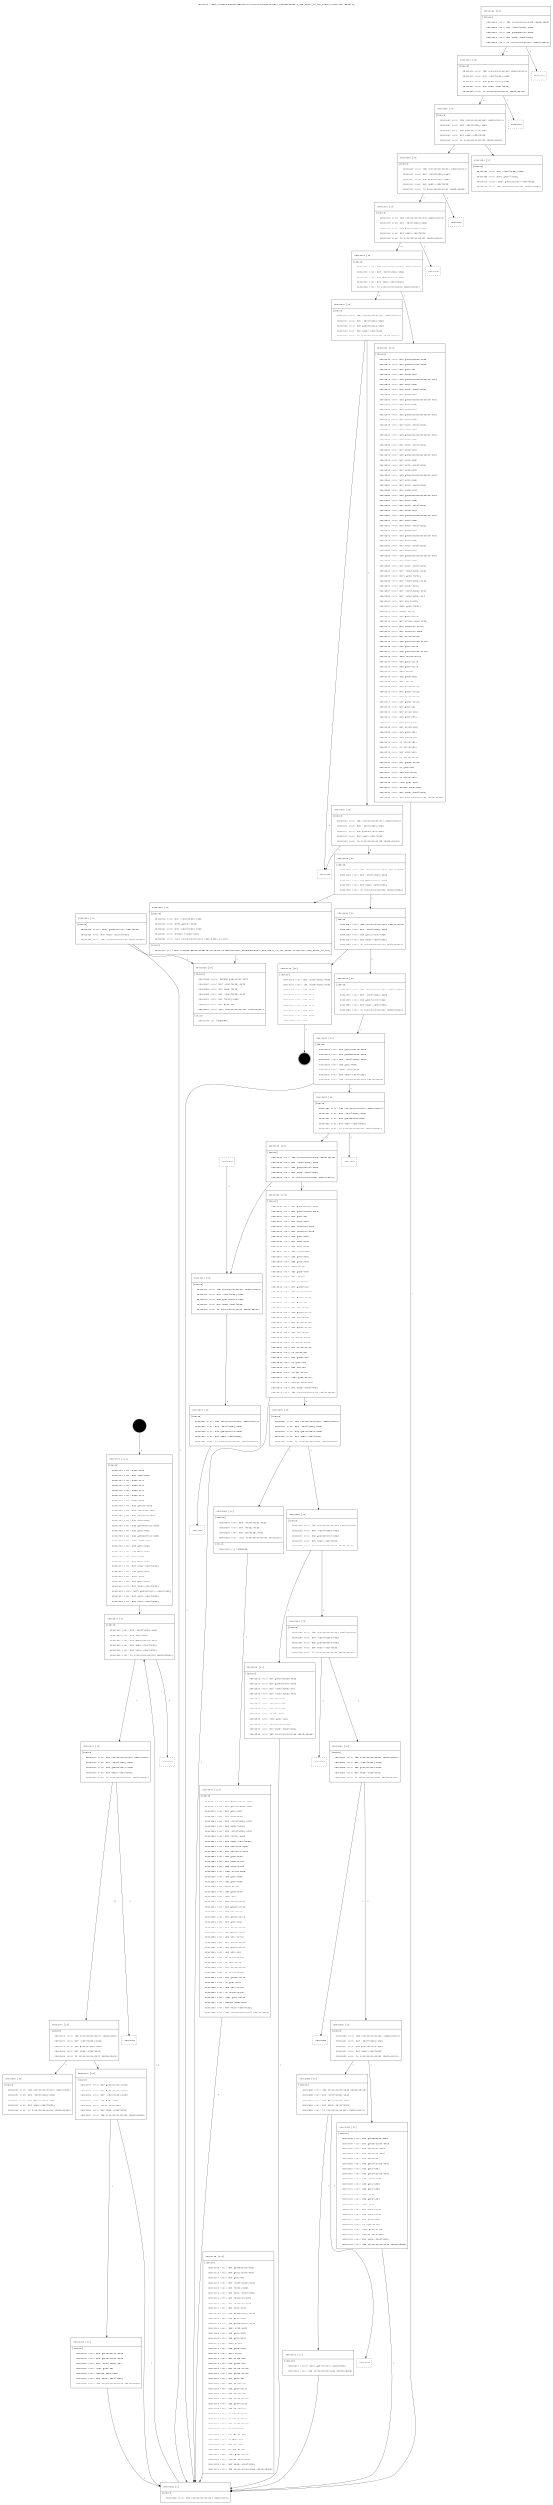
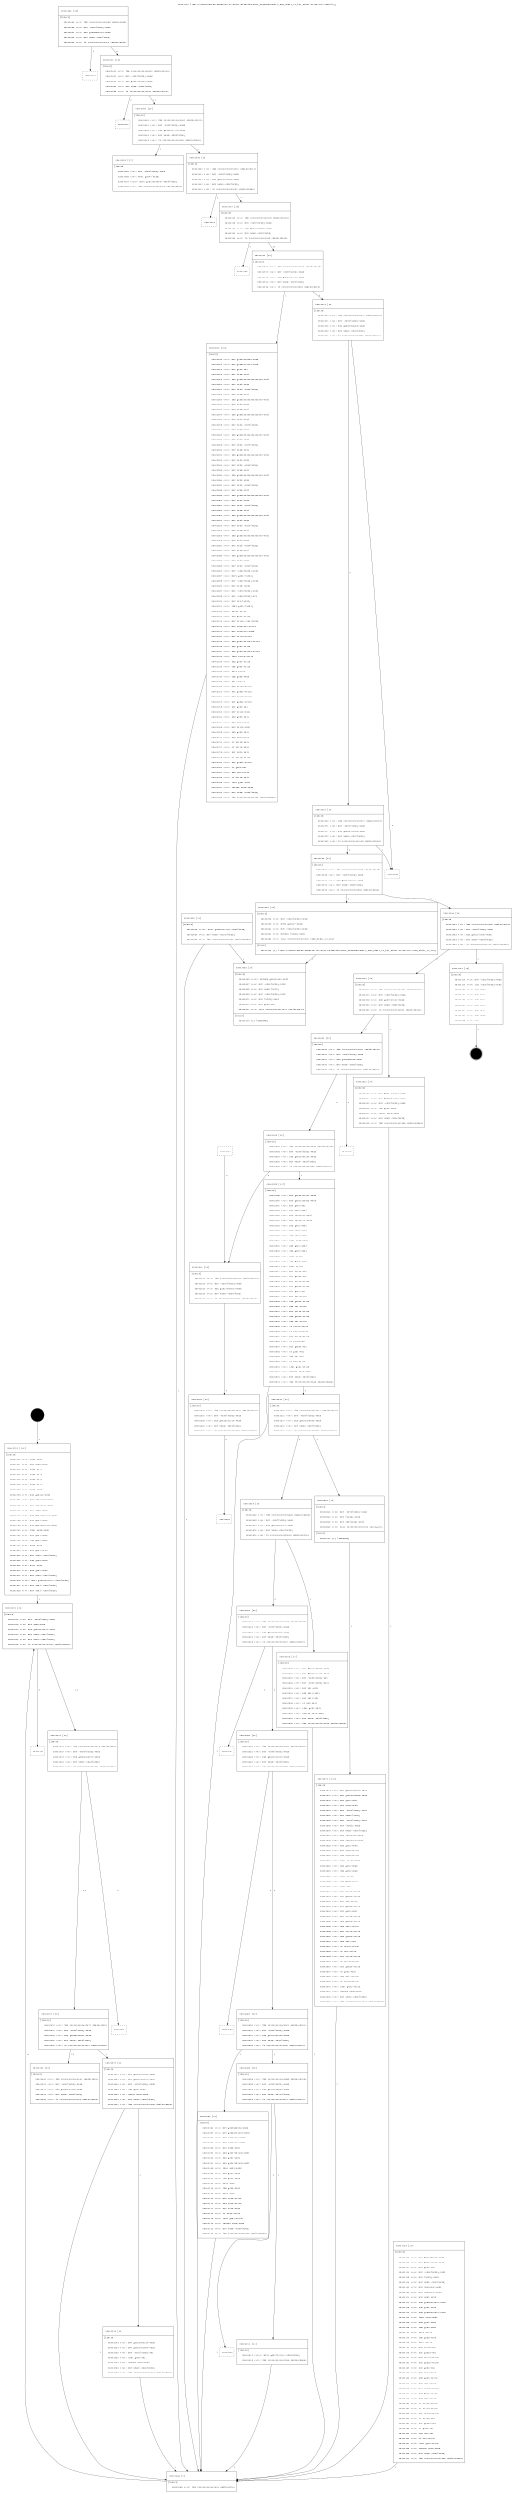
(349, 1088) -> (368, 1023)
